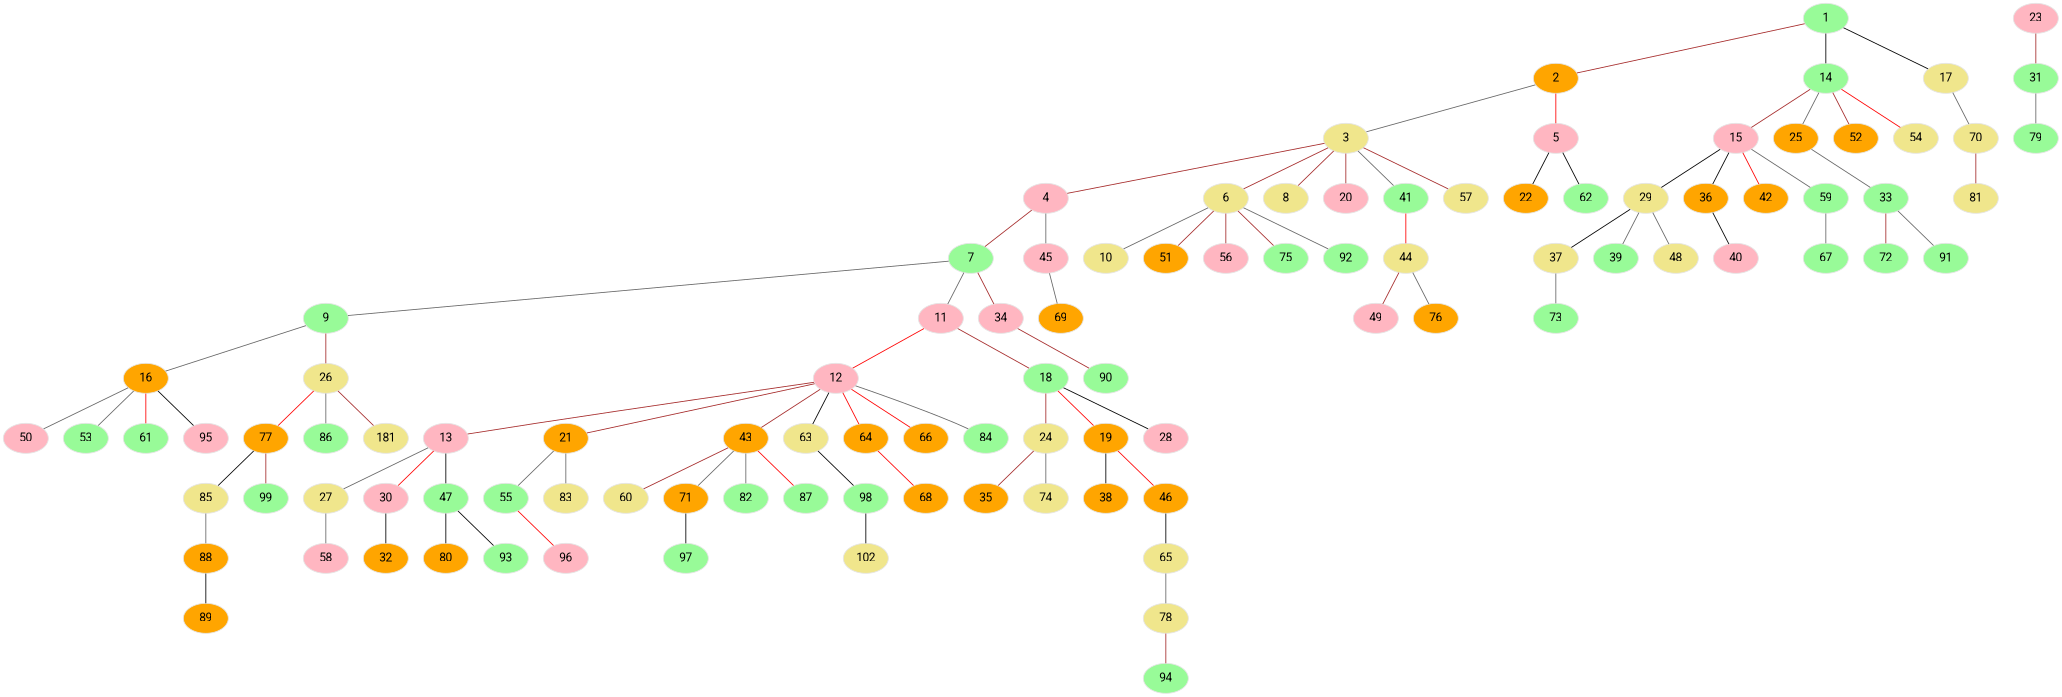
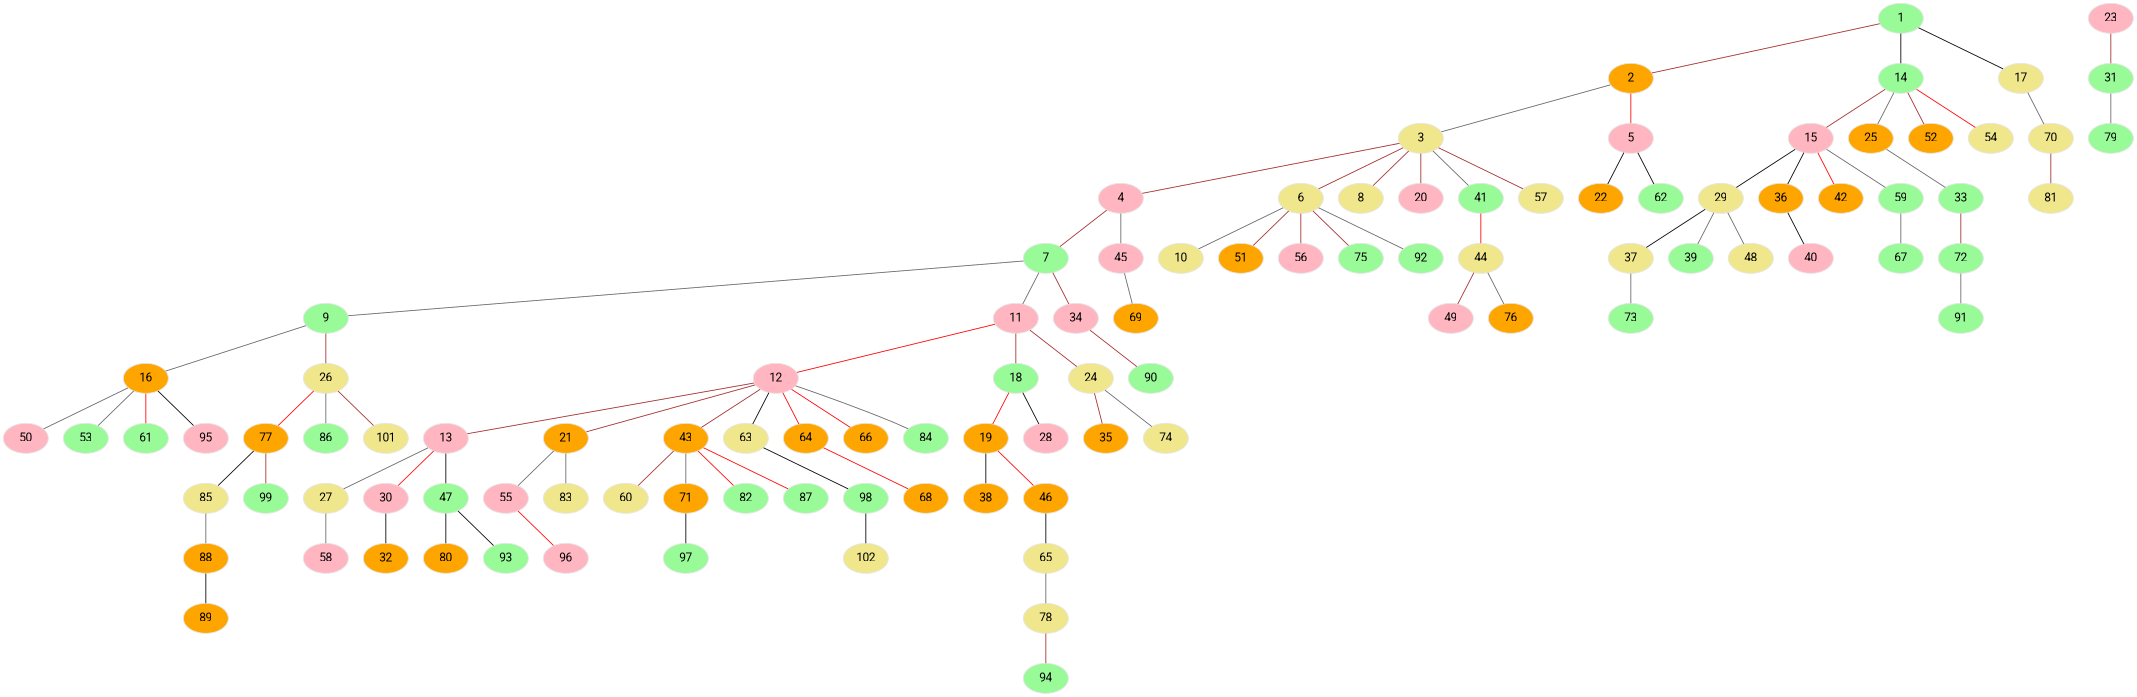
(1916, 228) -> (1961, 288)
(1046, 408) -> (1053, 348)
(386, 438) -> (386, 438)
(746, 468) -> (716, 468)
(506, 498) -> (506, 498)
